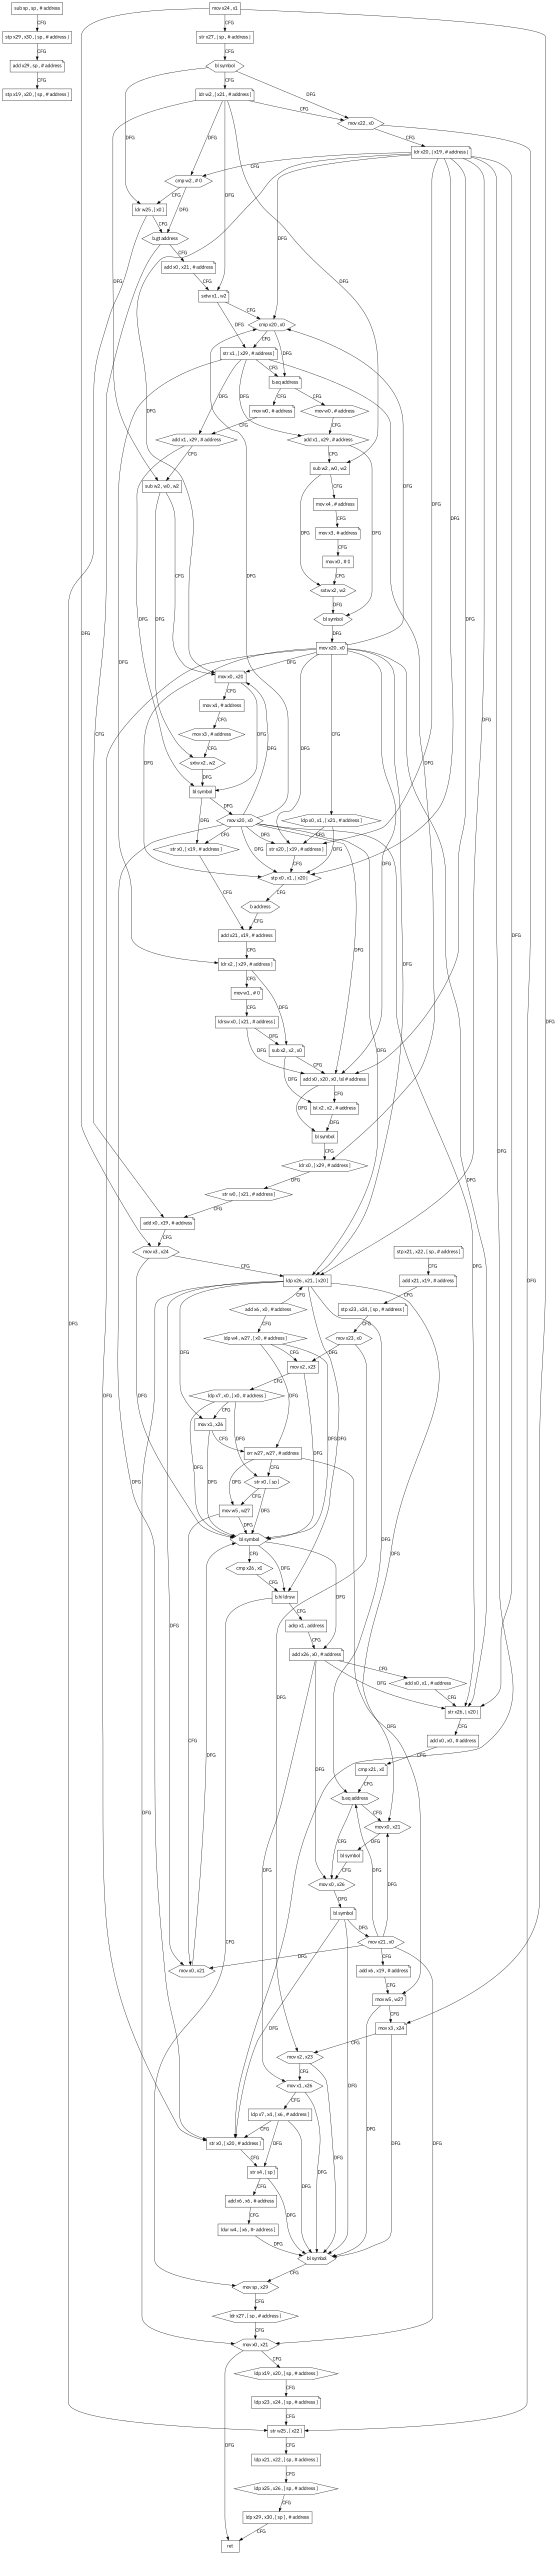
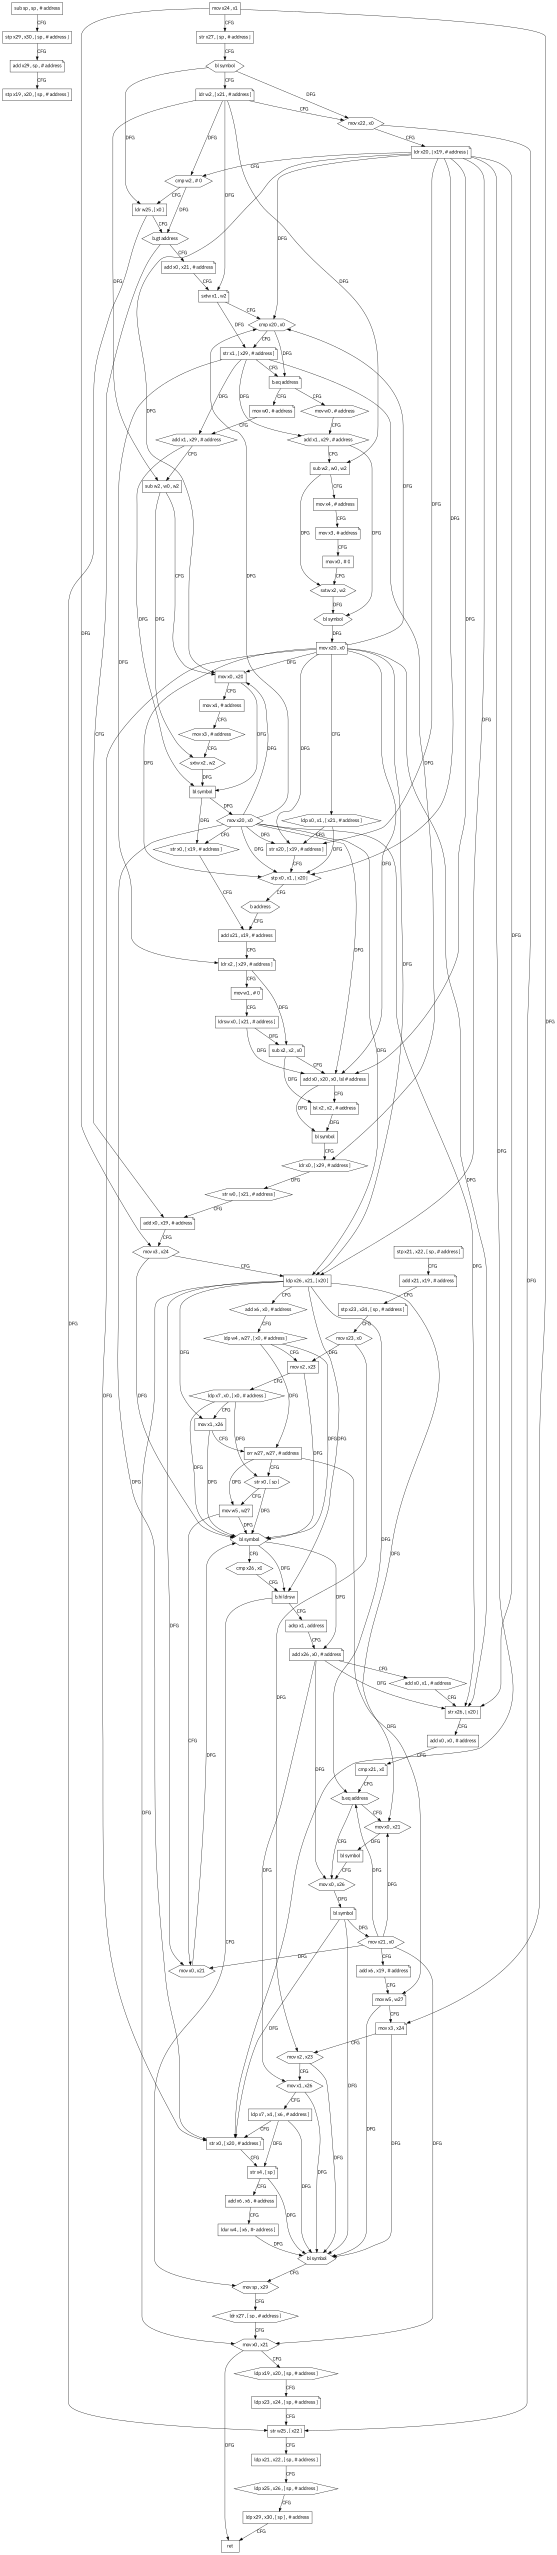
(291, 1297) -> (282, 1293)
